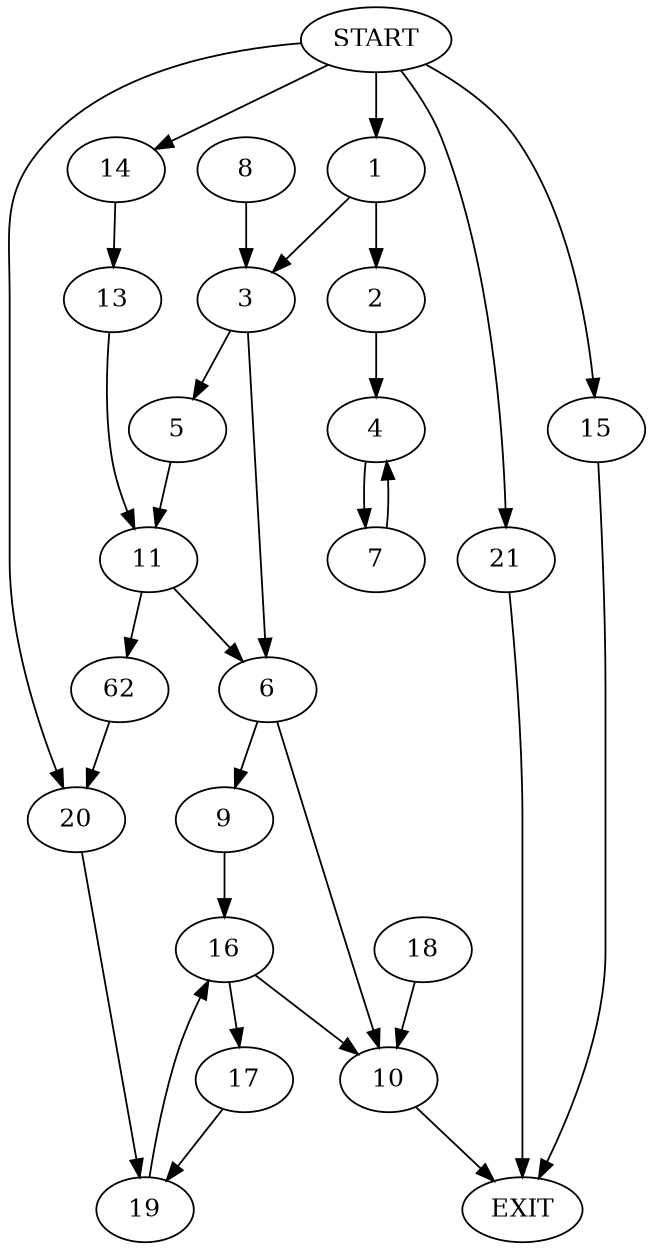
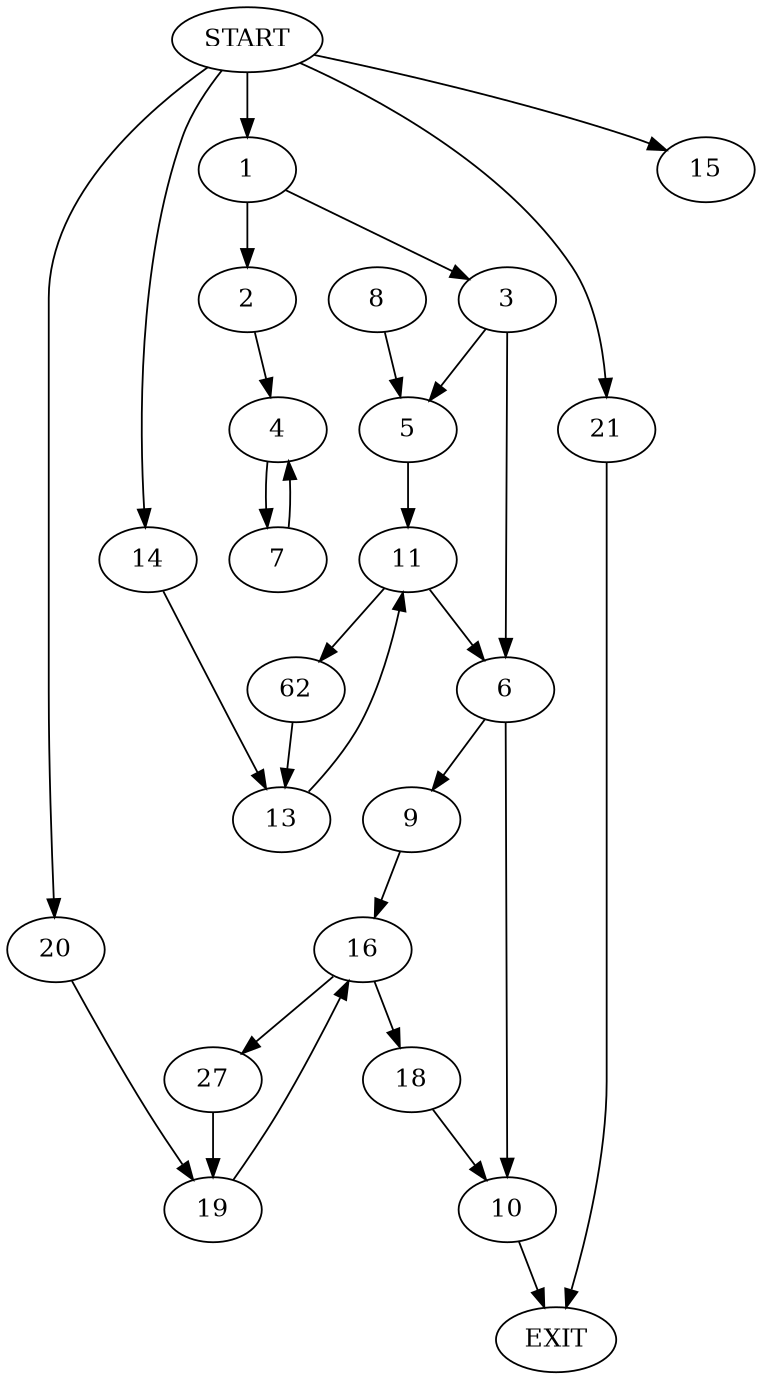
(246, 226) -> (390, 356)
(101, 746) -> (290, 746)
(605, 817) -> none
(299, 1009) -> (384, 1006)
(244, 1080) -> (213, 1080)
